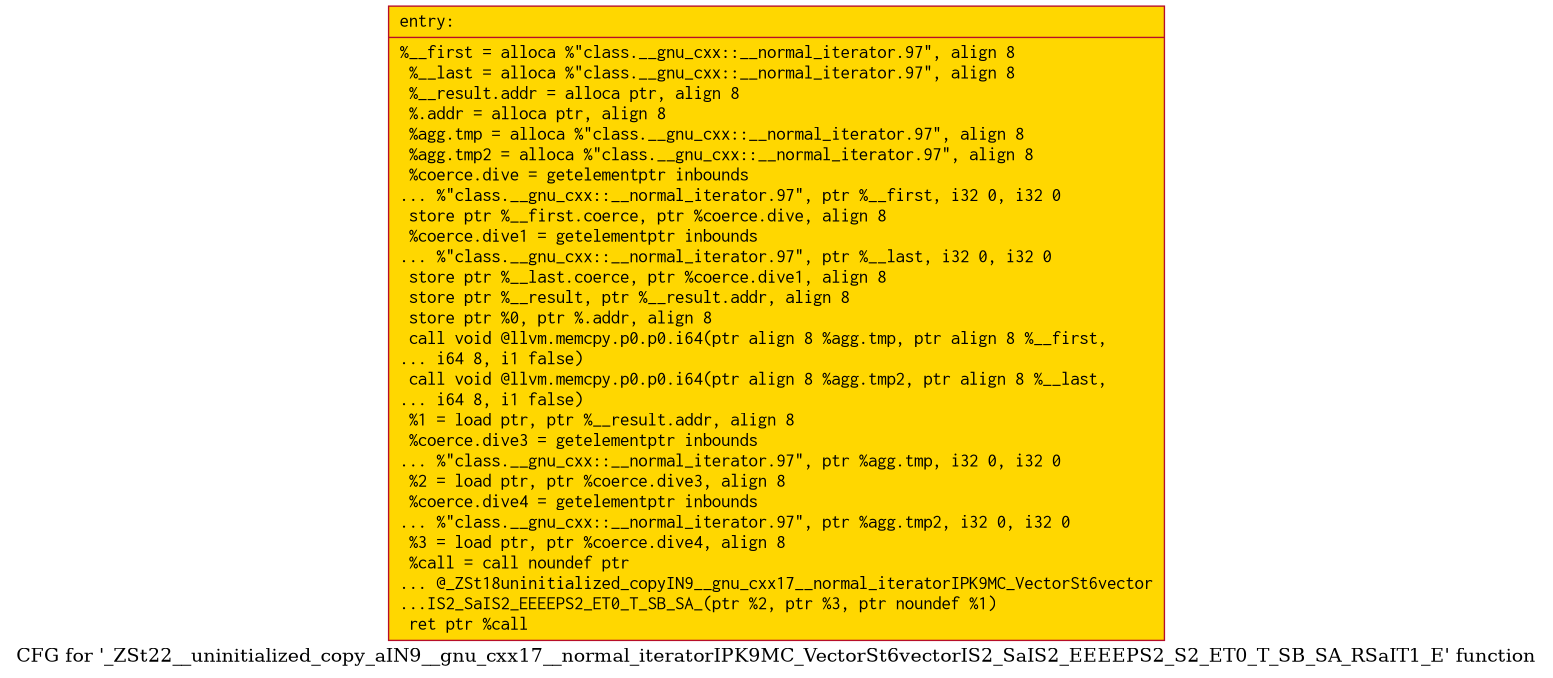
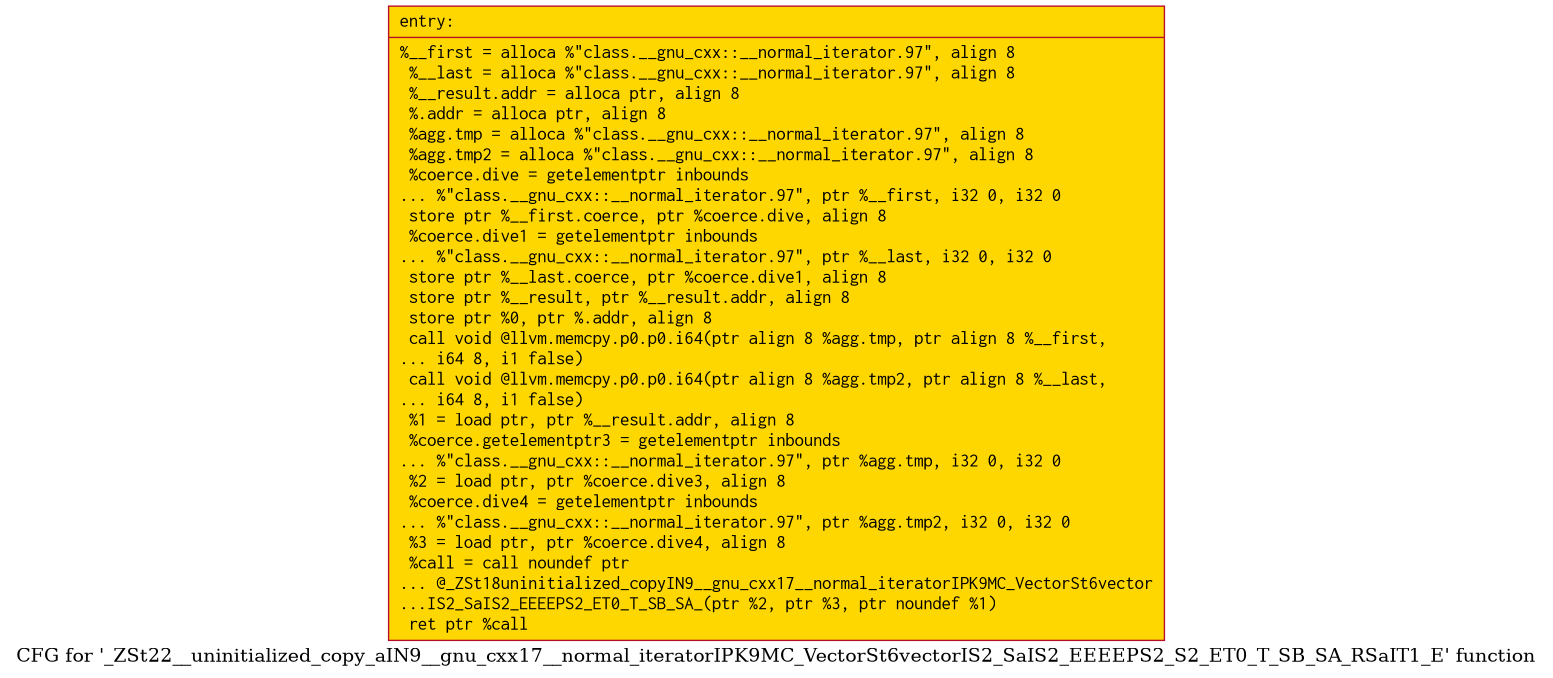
(579, 440) -> (621, 440)
